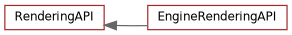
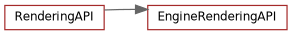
(132, 26) -> (120, 10)
